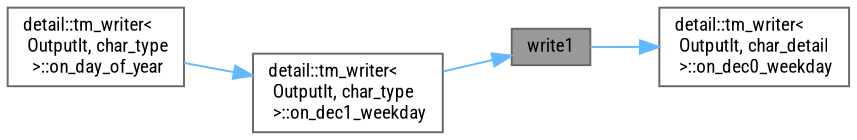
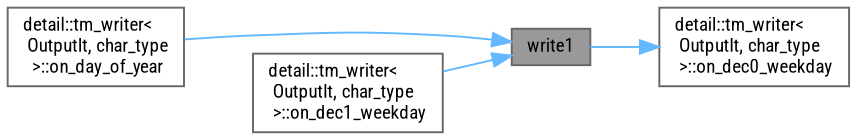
(754, 47) -> (754, 47)
(209, 68) -> (338, 33)
